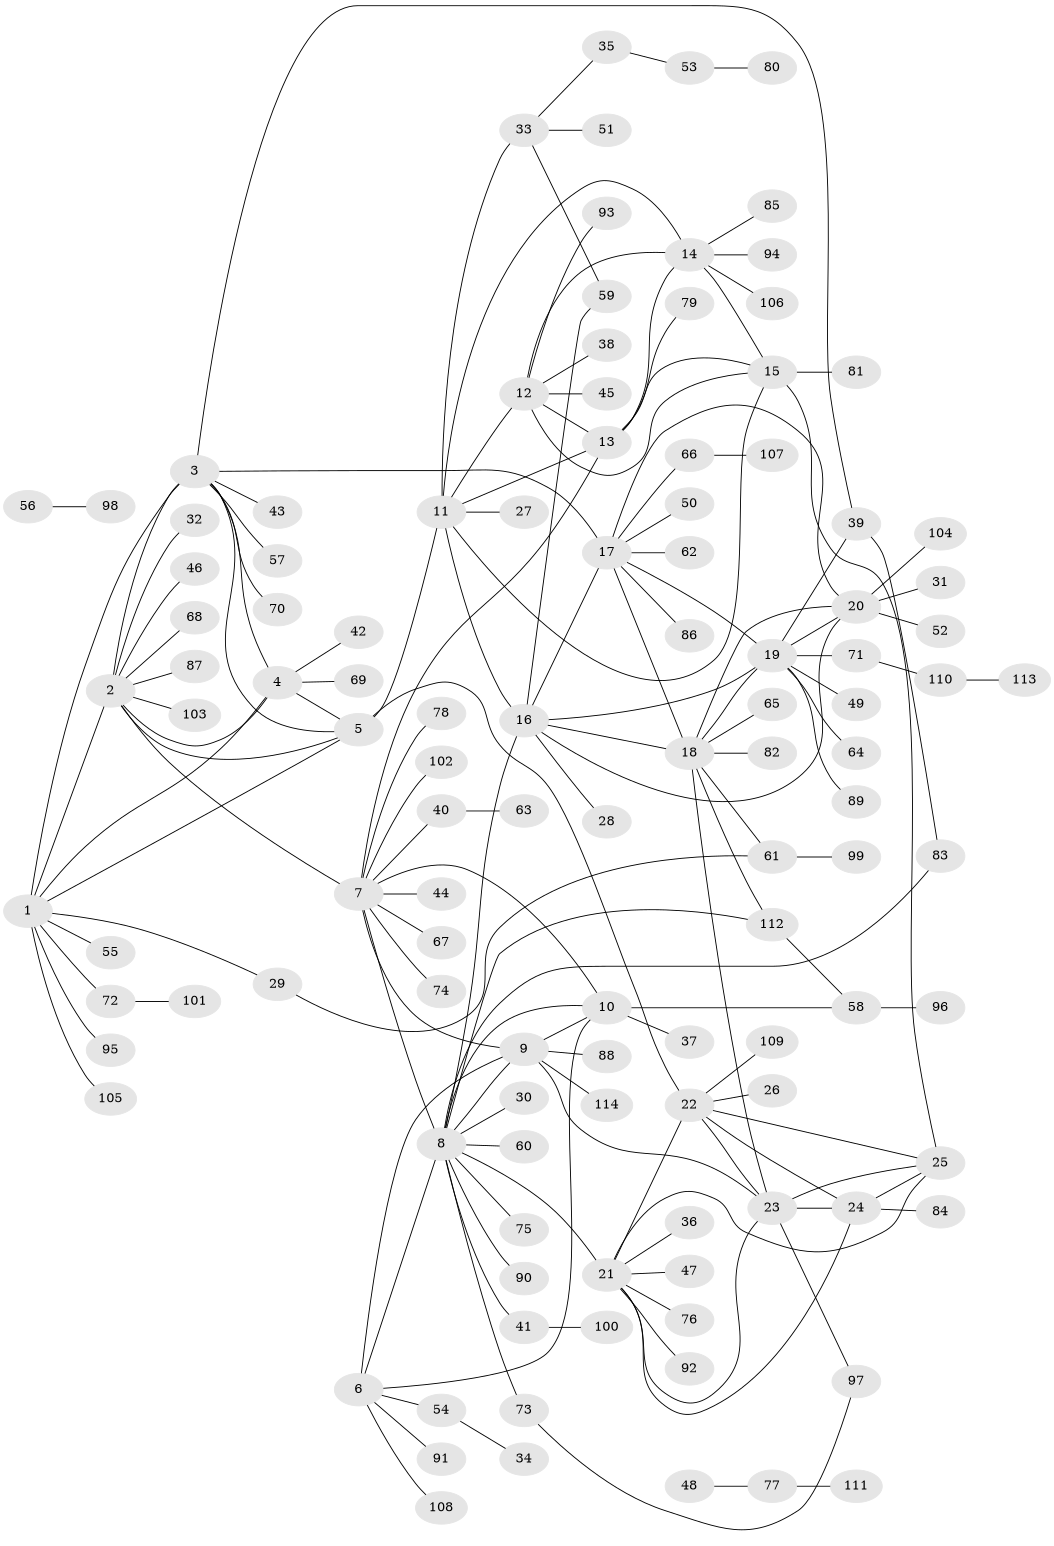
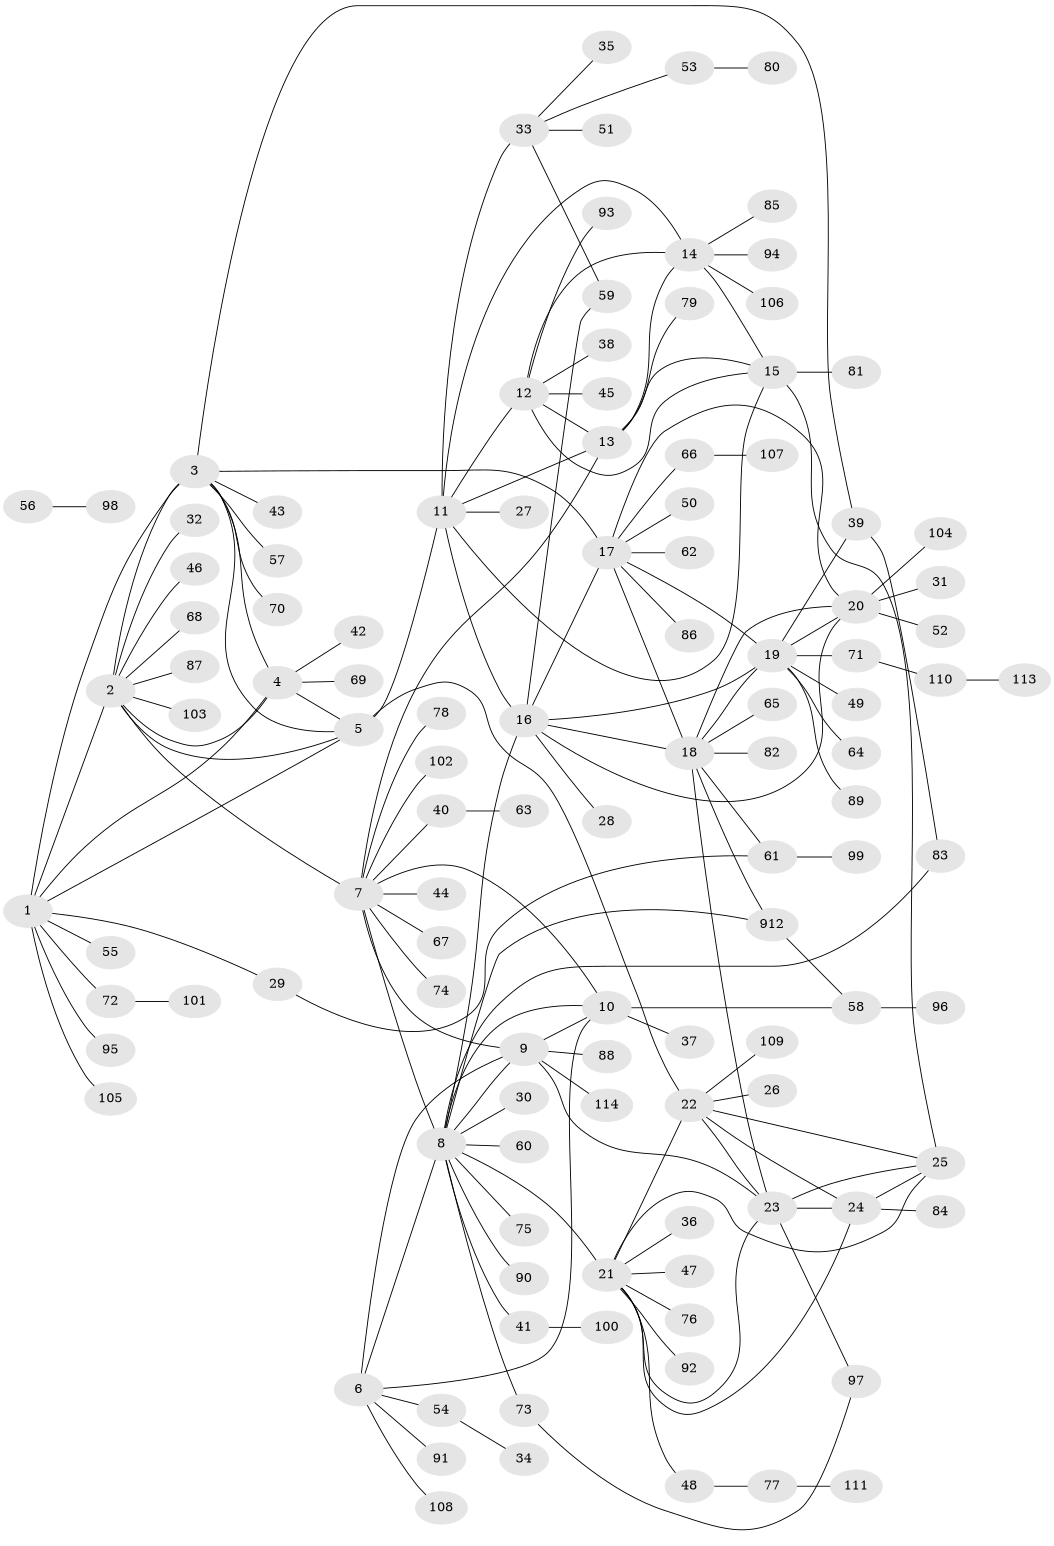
(648, 58) -> (605, 97)
(772, 925) -> (772, 925)
none -> (650, 1400)
